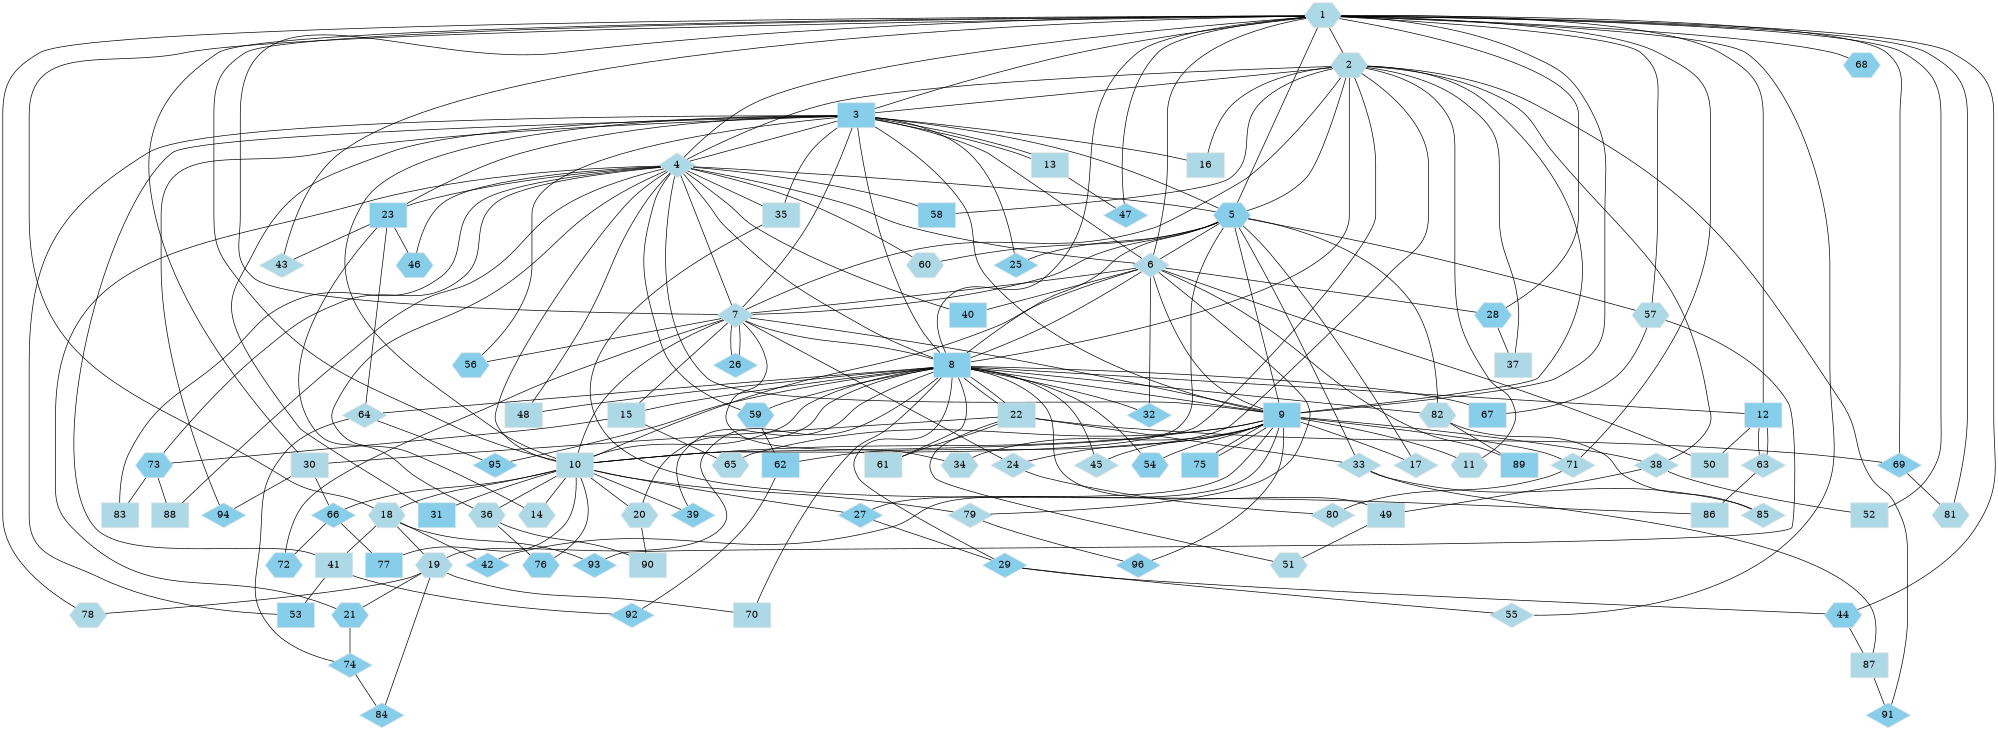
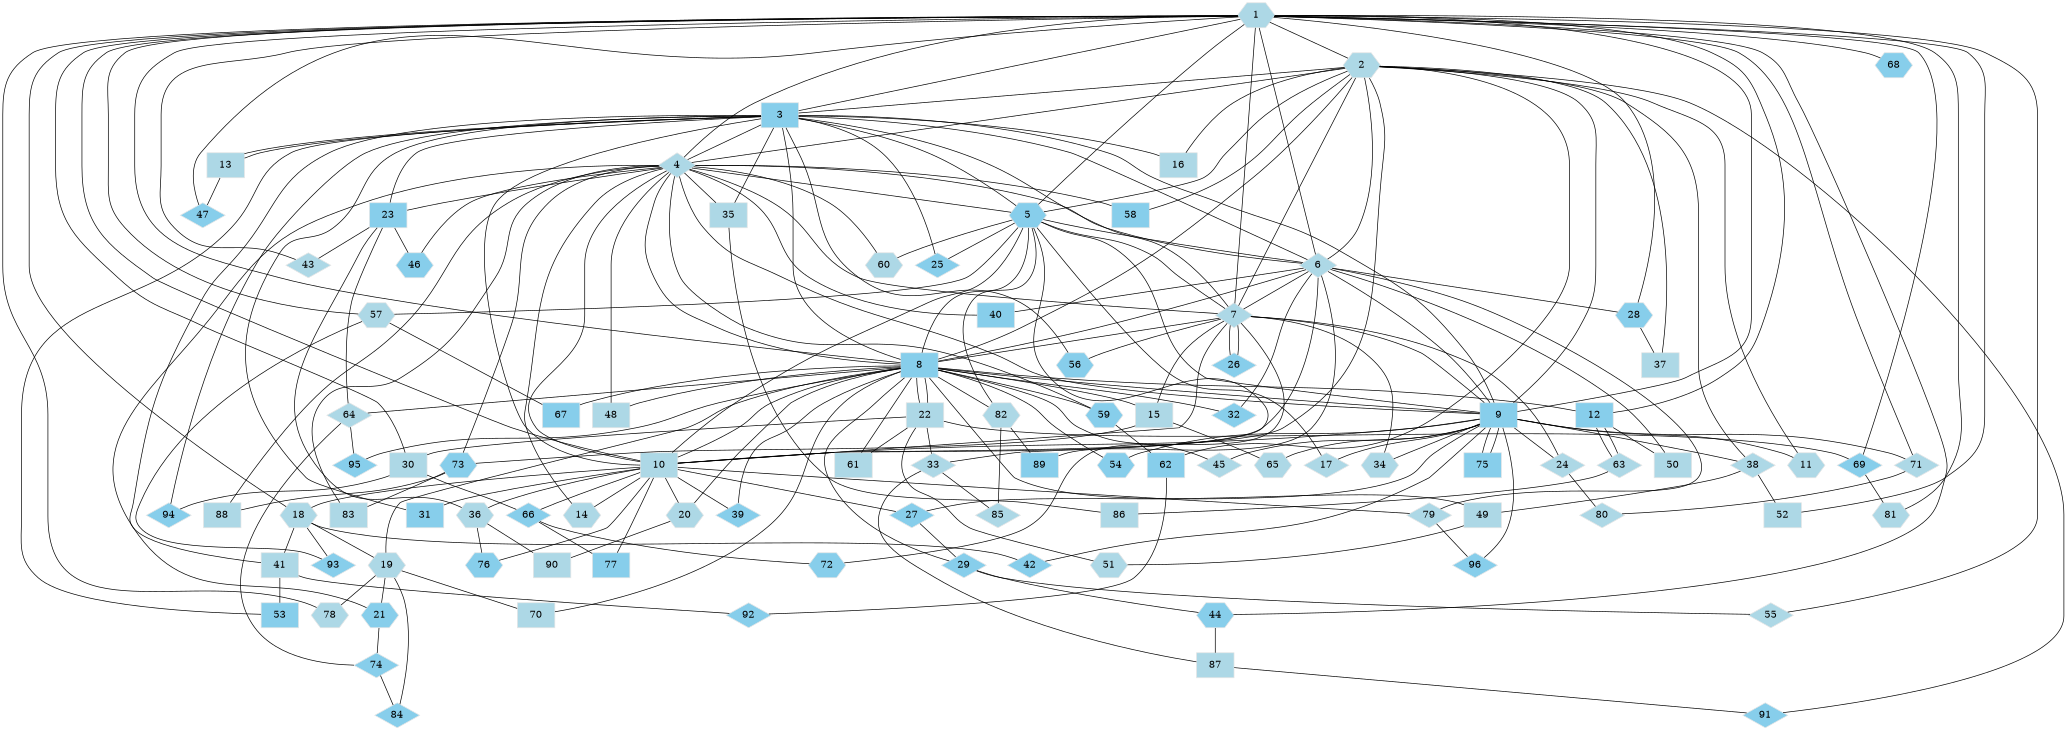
none -> (1371, 176)
